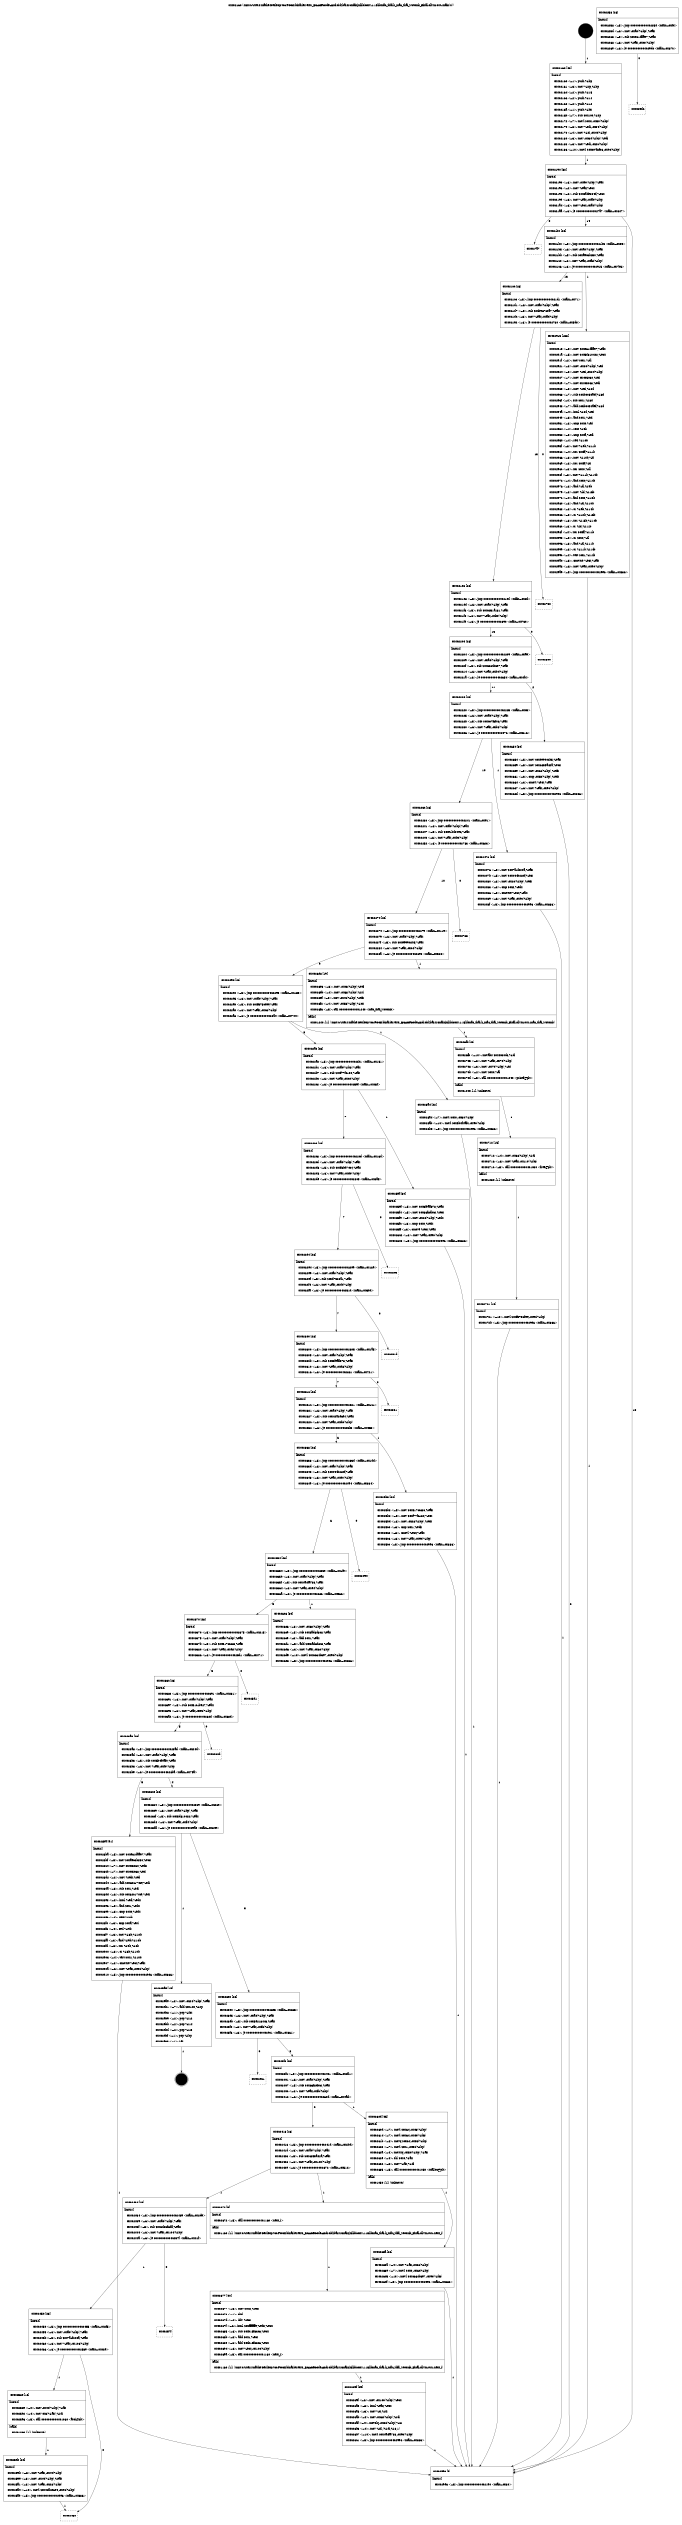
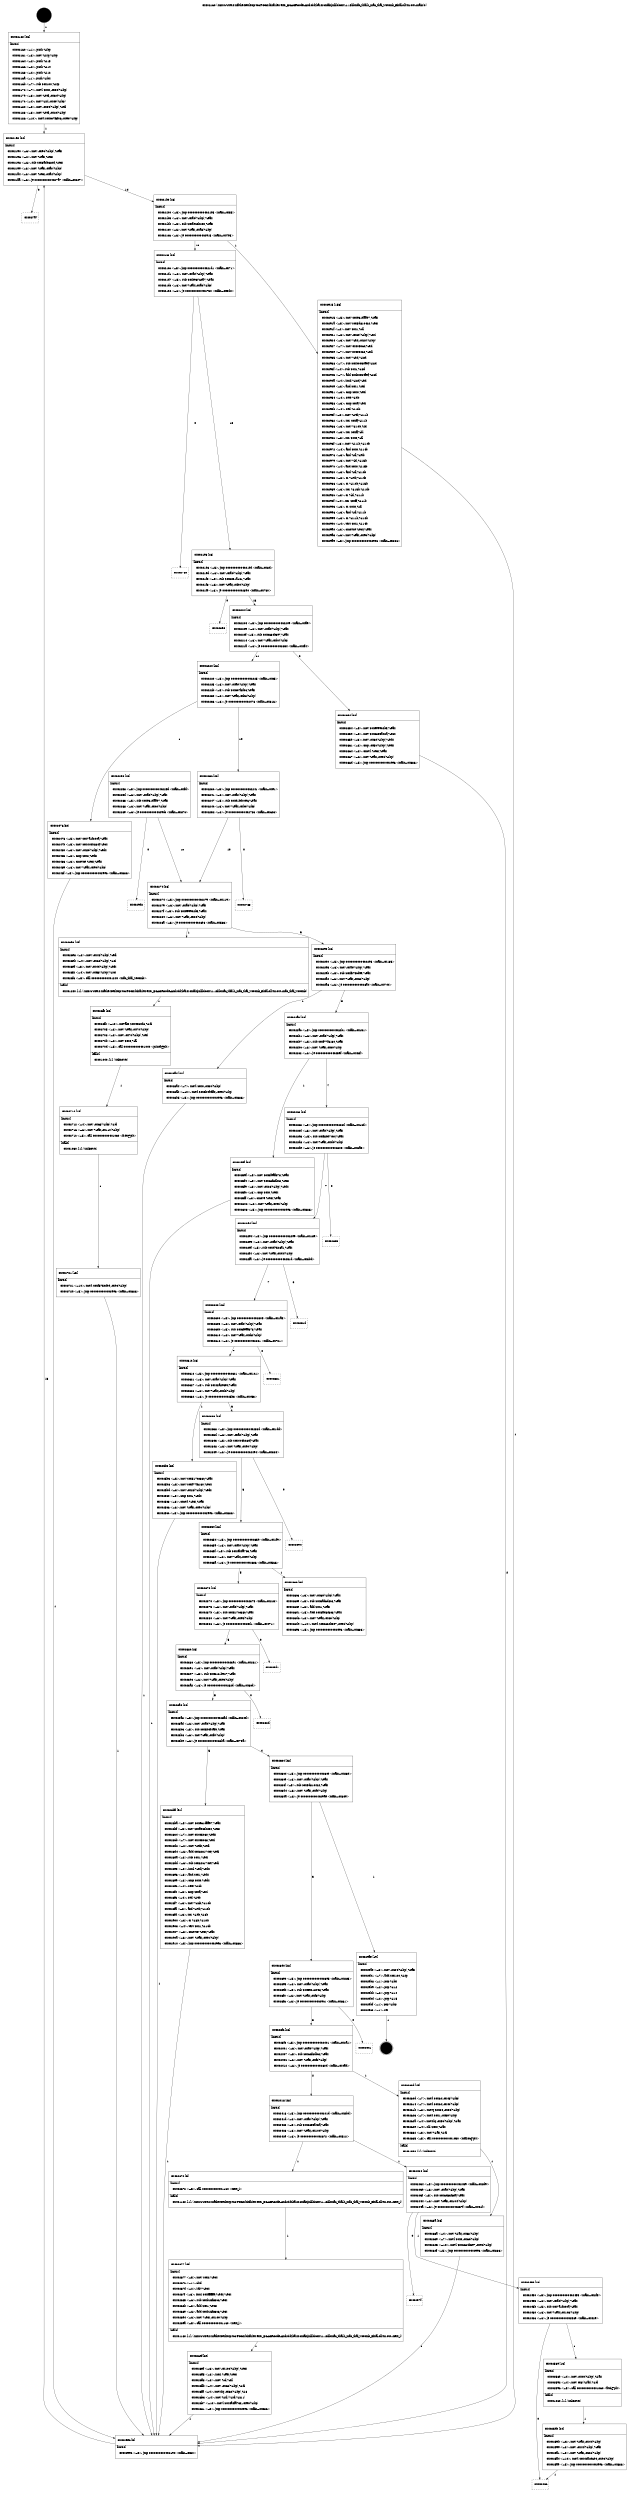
none -> (169, 849)
(632, 1381) -> (44, 1338)
